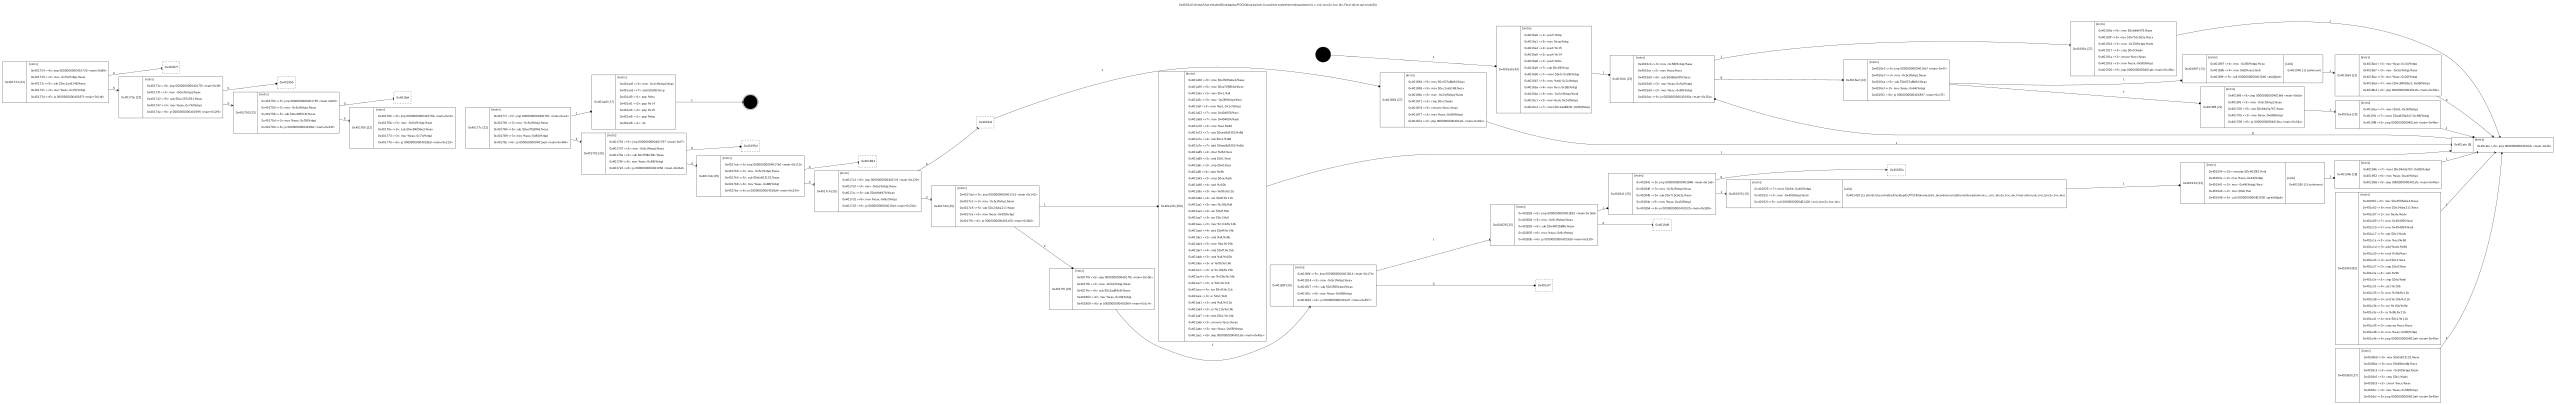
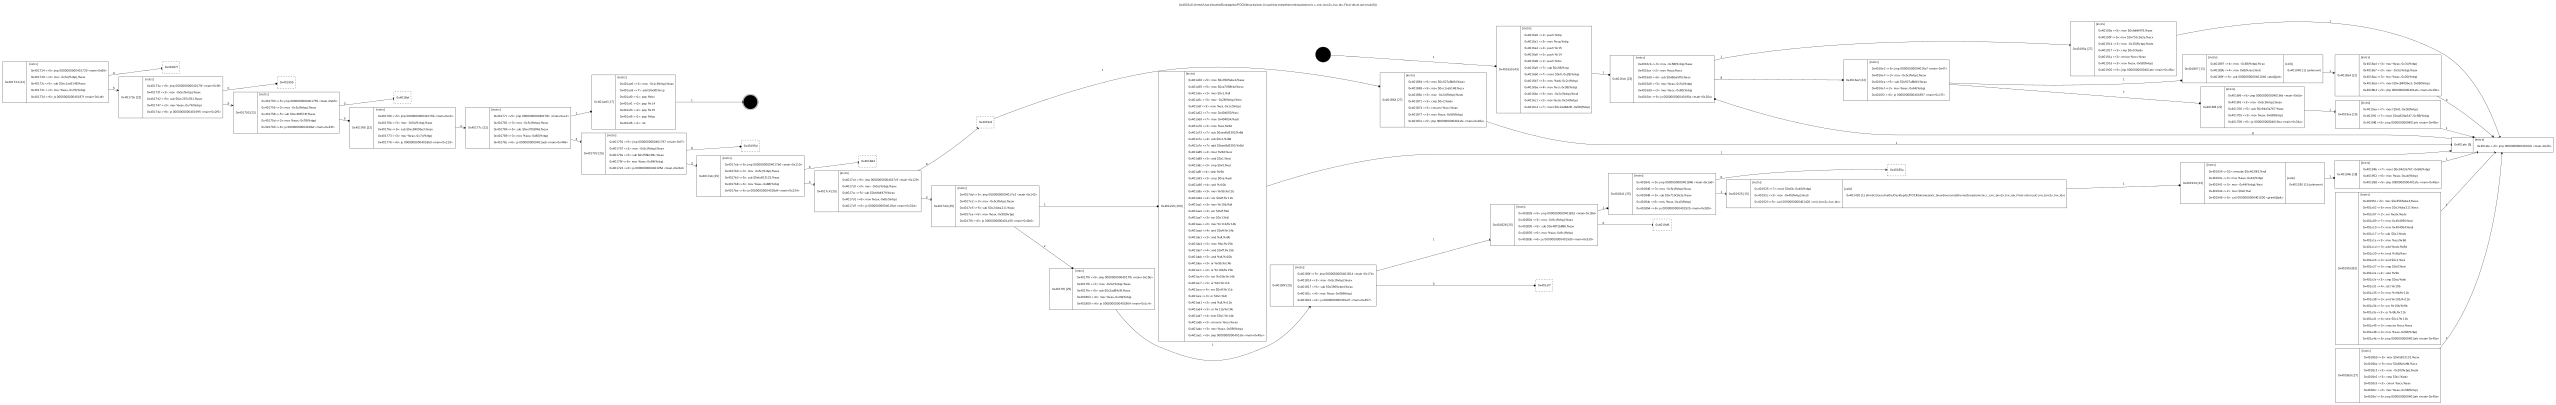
(344, 120) -> (344, 120)
none -> (459, 128)
